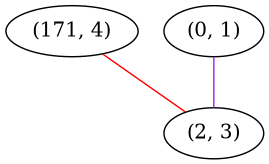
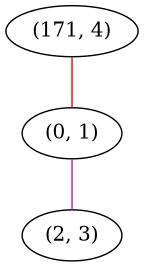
(144, 83) -> (72, 82)
